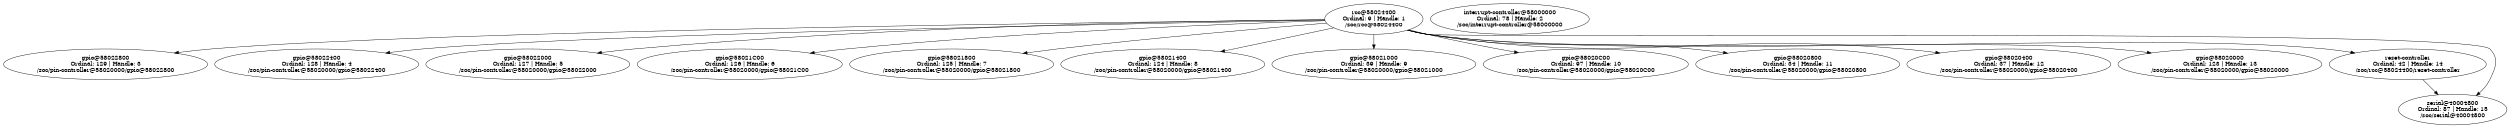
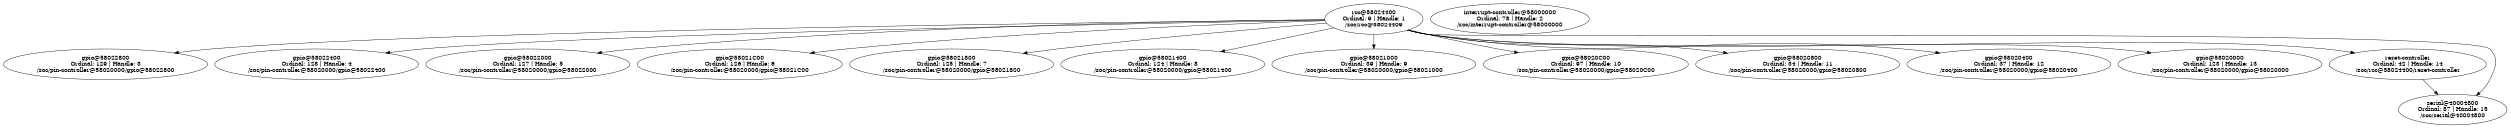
(1374, 19) -> (1374, 19)
